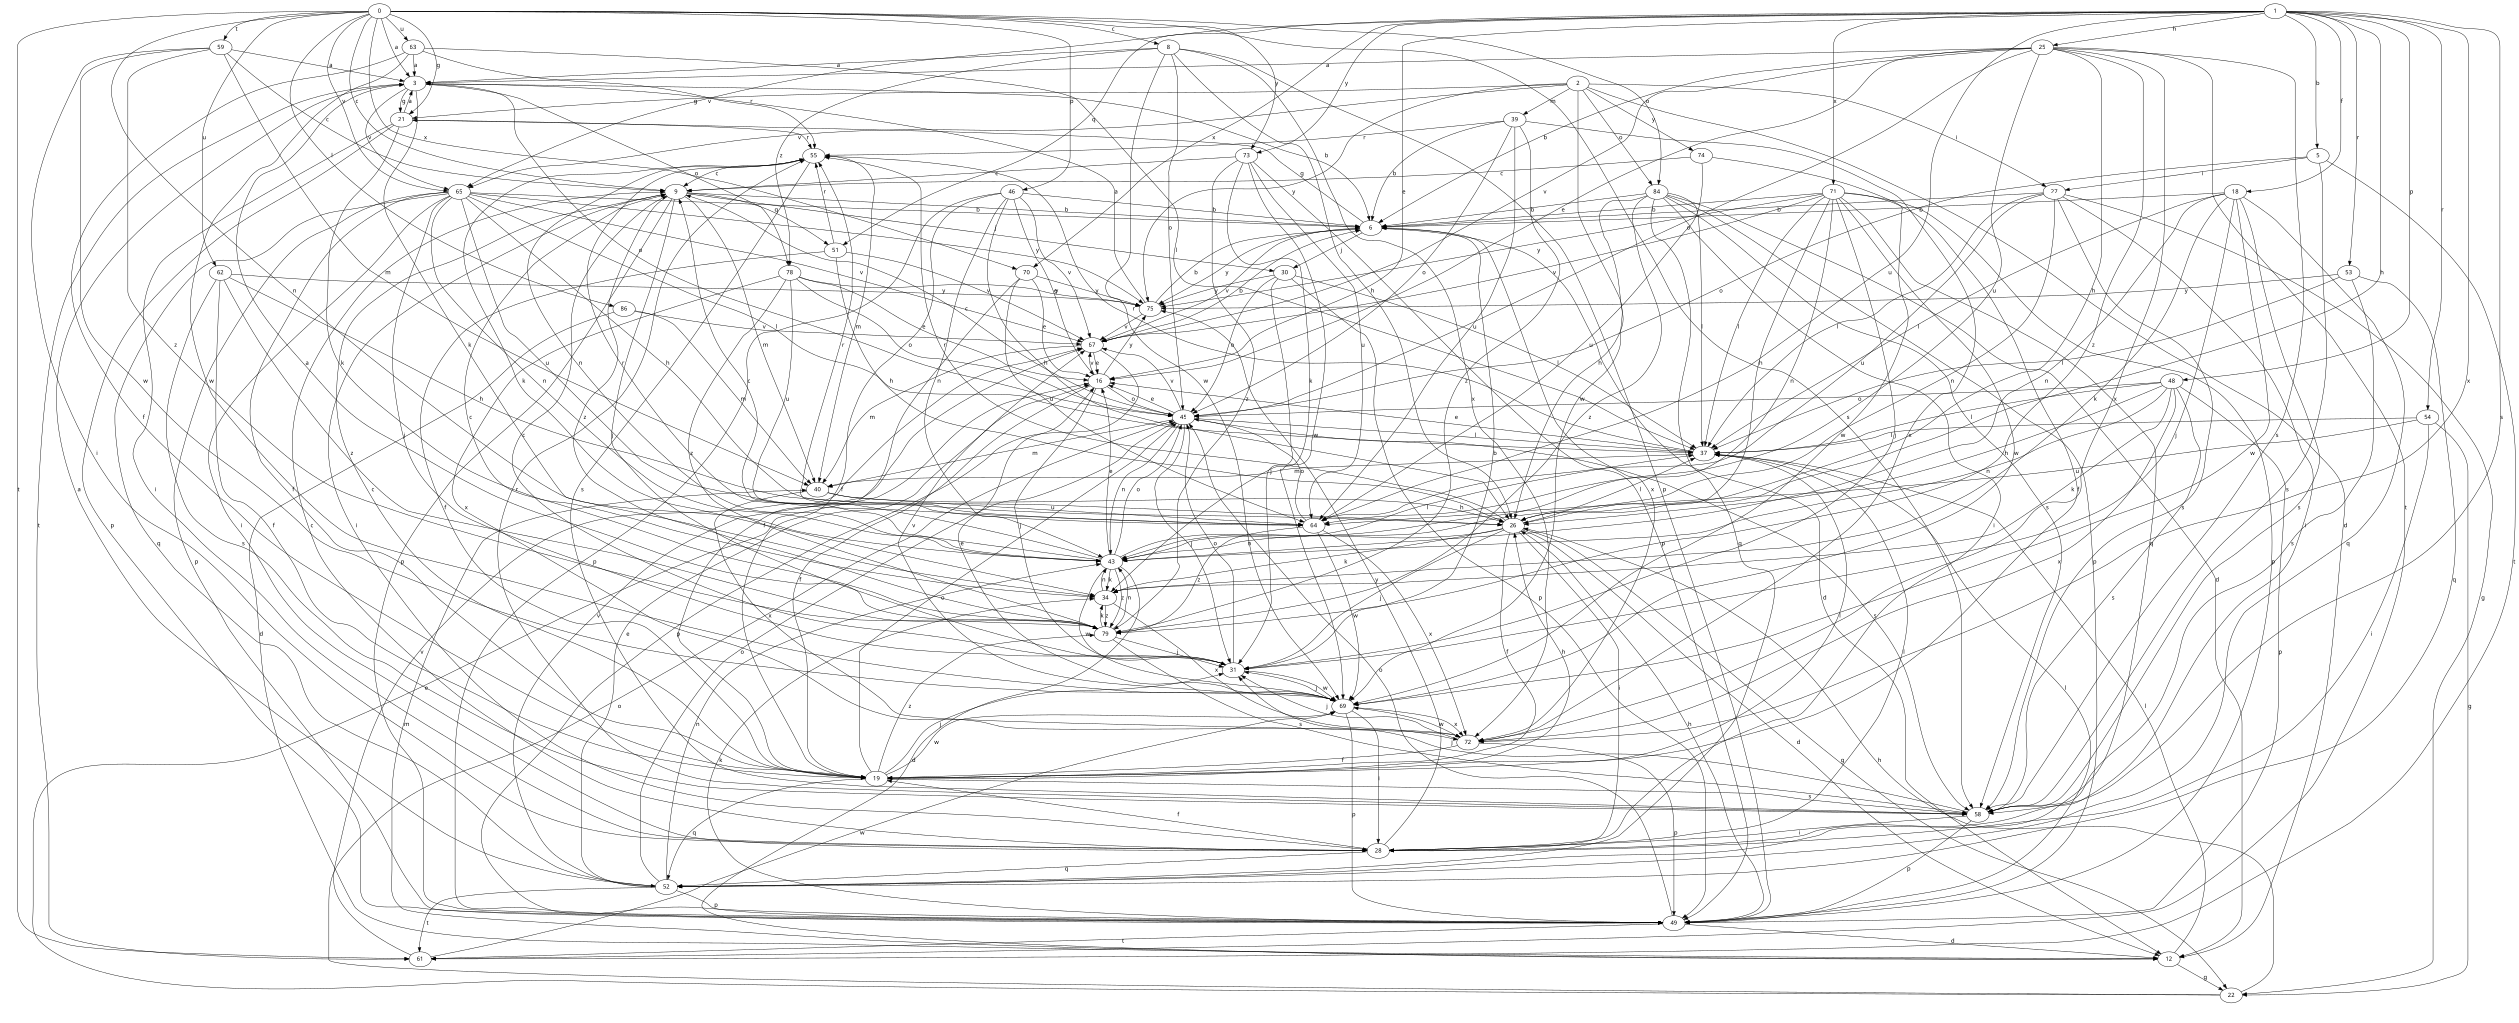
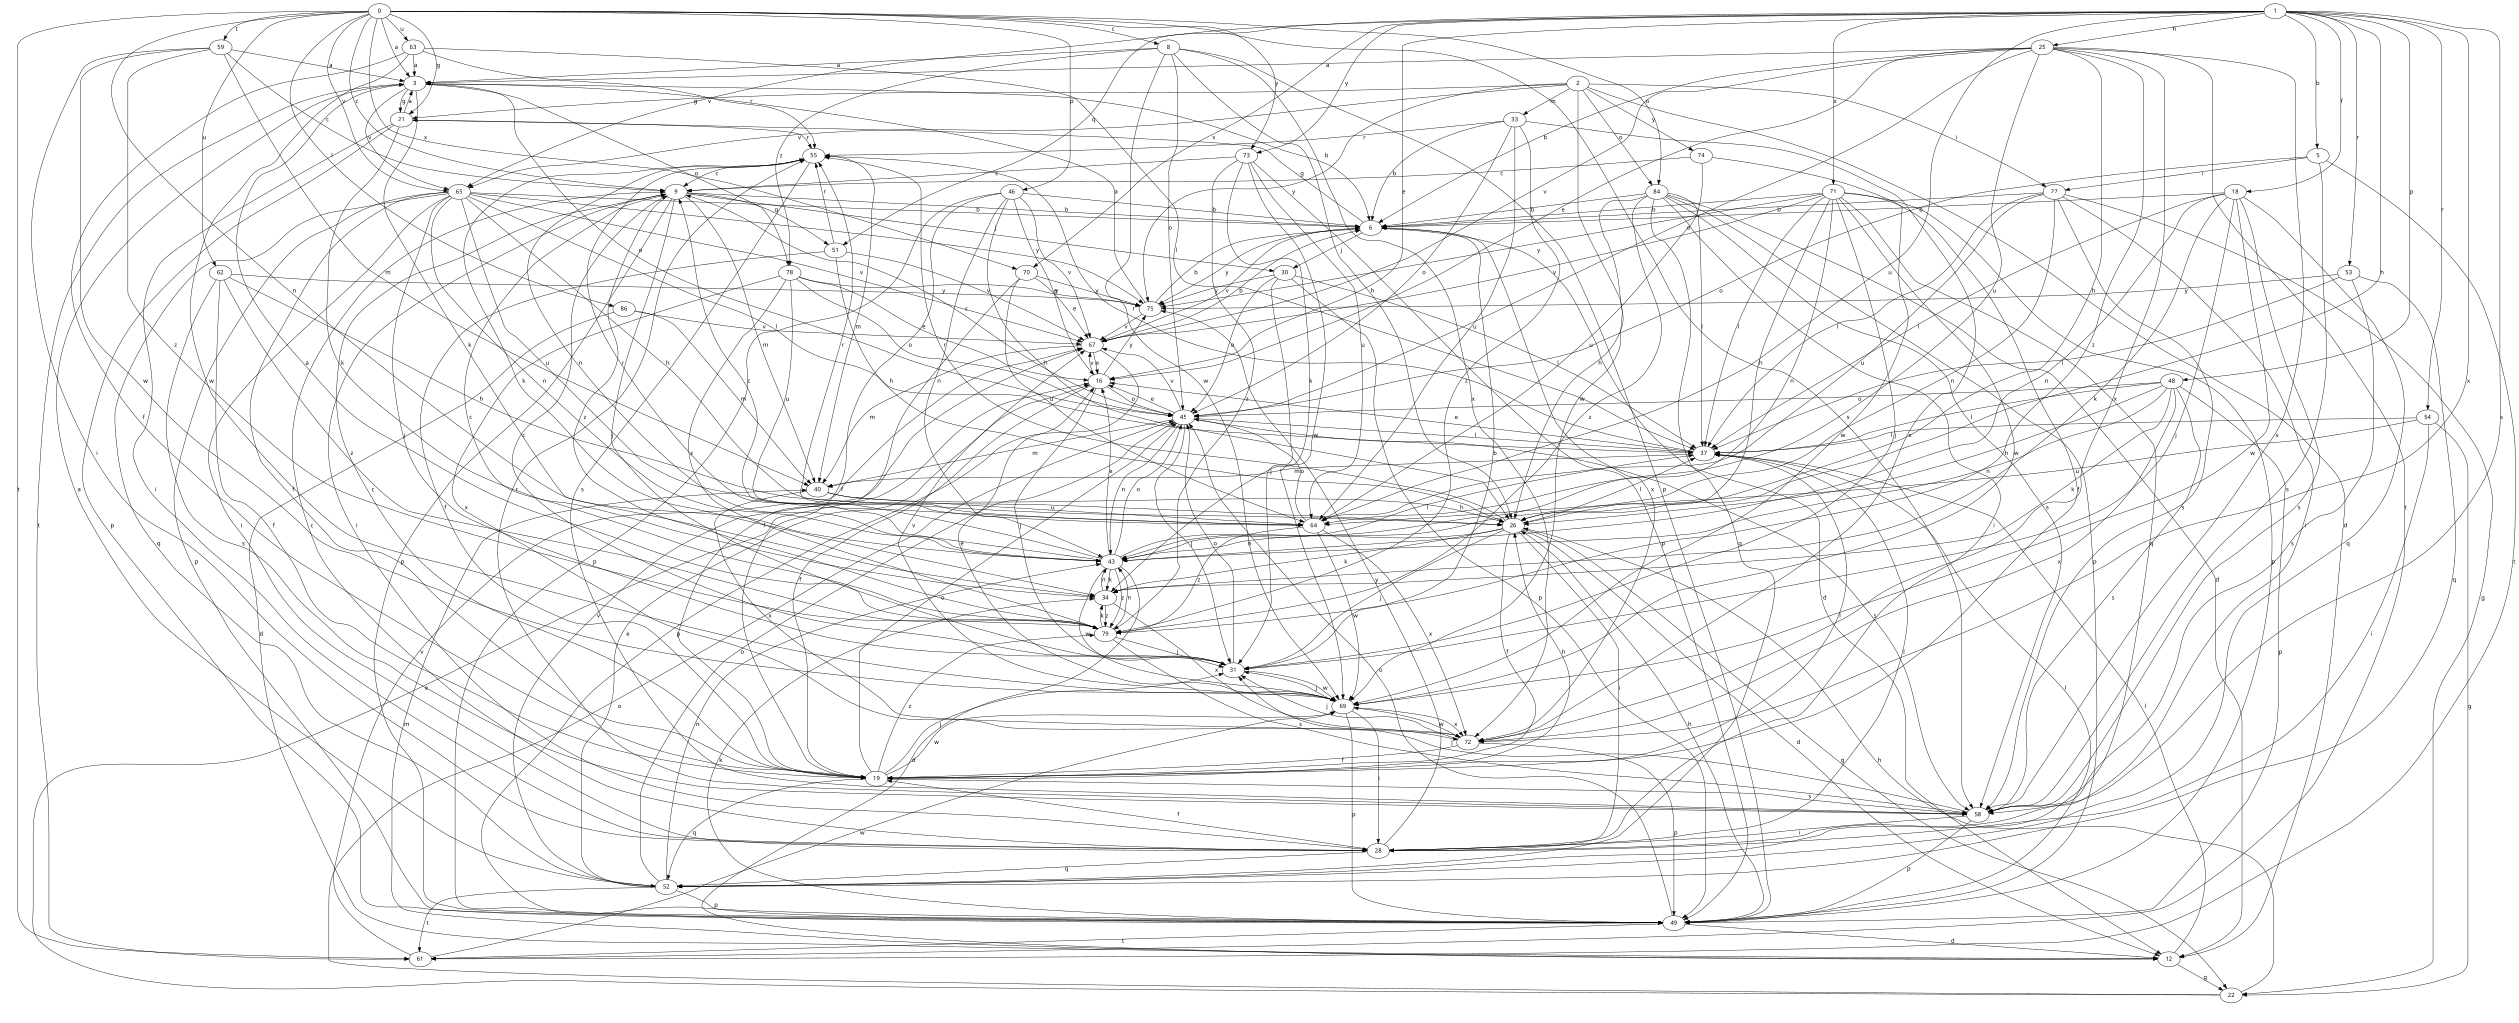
(1515, 120) -> (1515, 120)
(1043, 340) -> (1063, 304)
